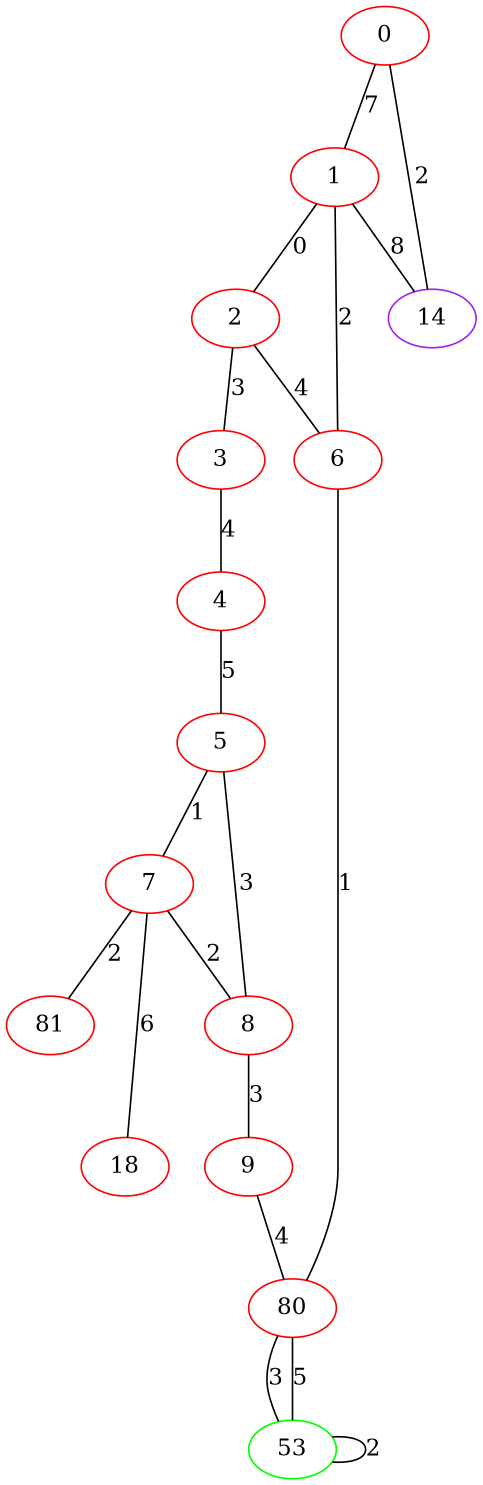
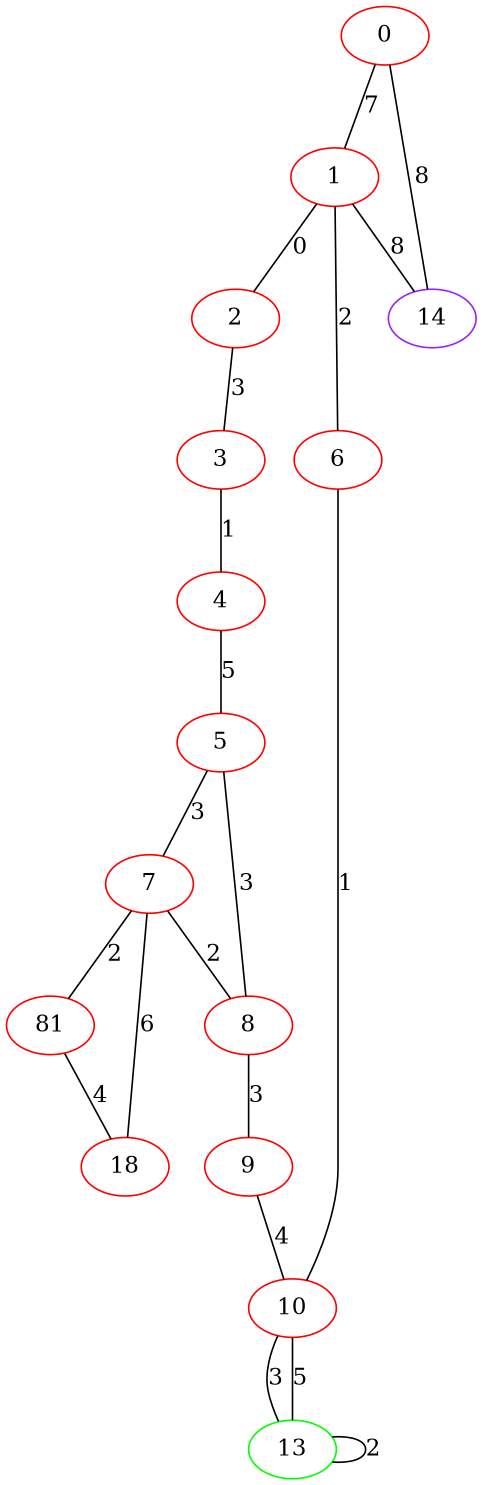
(422, 177) -> (422, 177)
(287, 389) -> none
(229, 531) -> (229, 531)
(198, 813) -> (198, 813)
none -> (88, 1096)
(292, 1308) -> (292, 1308)
(292, 1450) -> (292, 1450)
